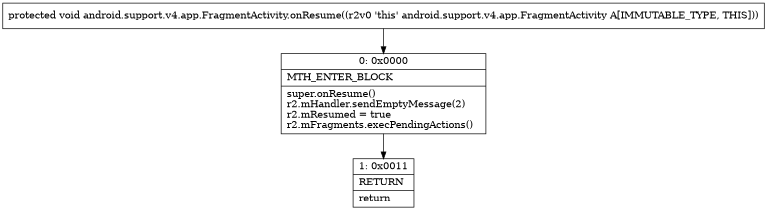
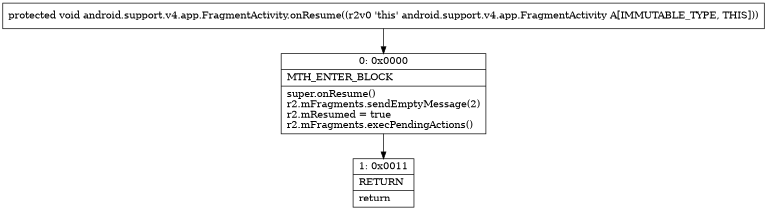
(376, 104) -> (384, 104)
